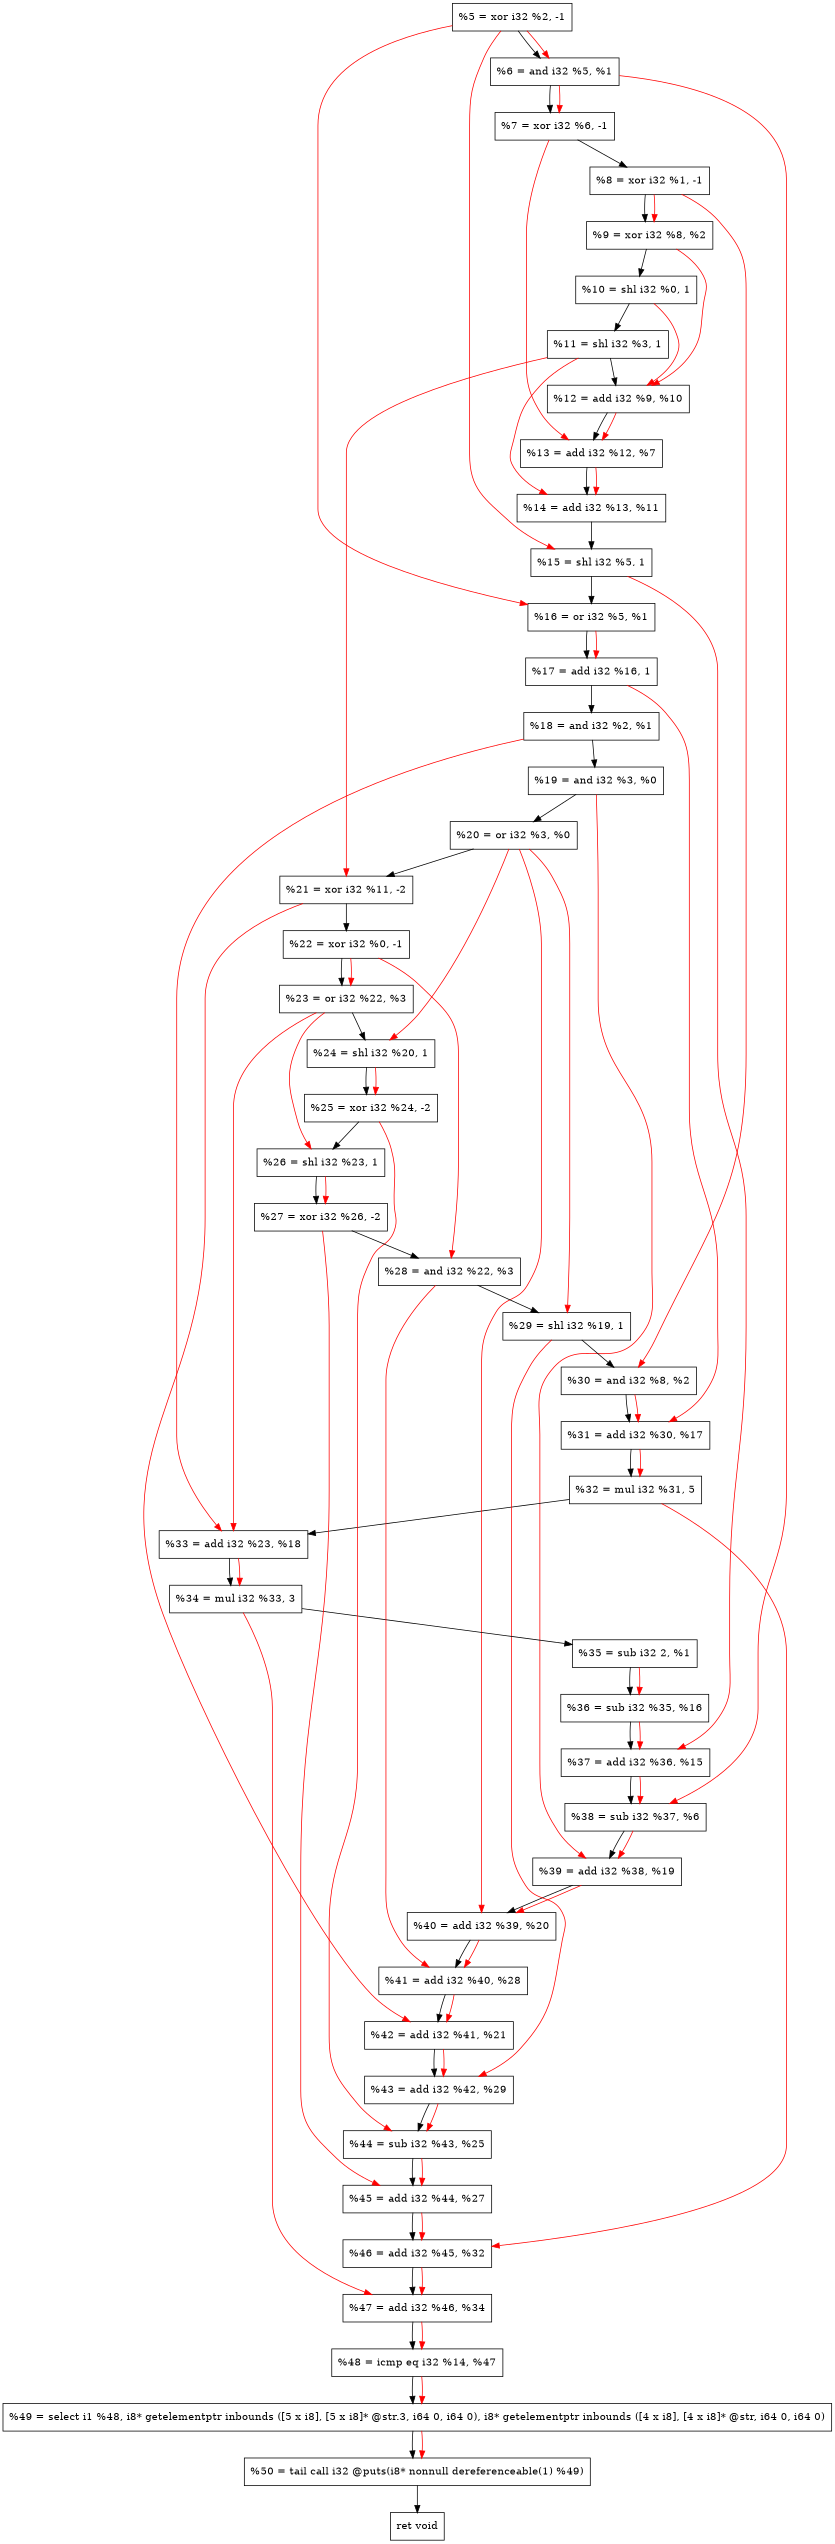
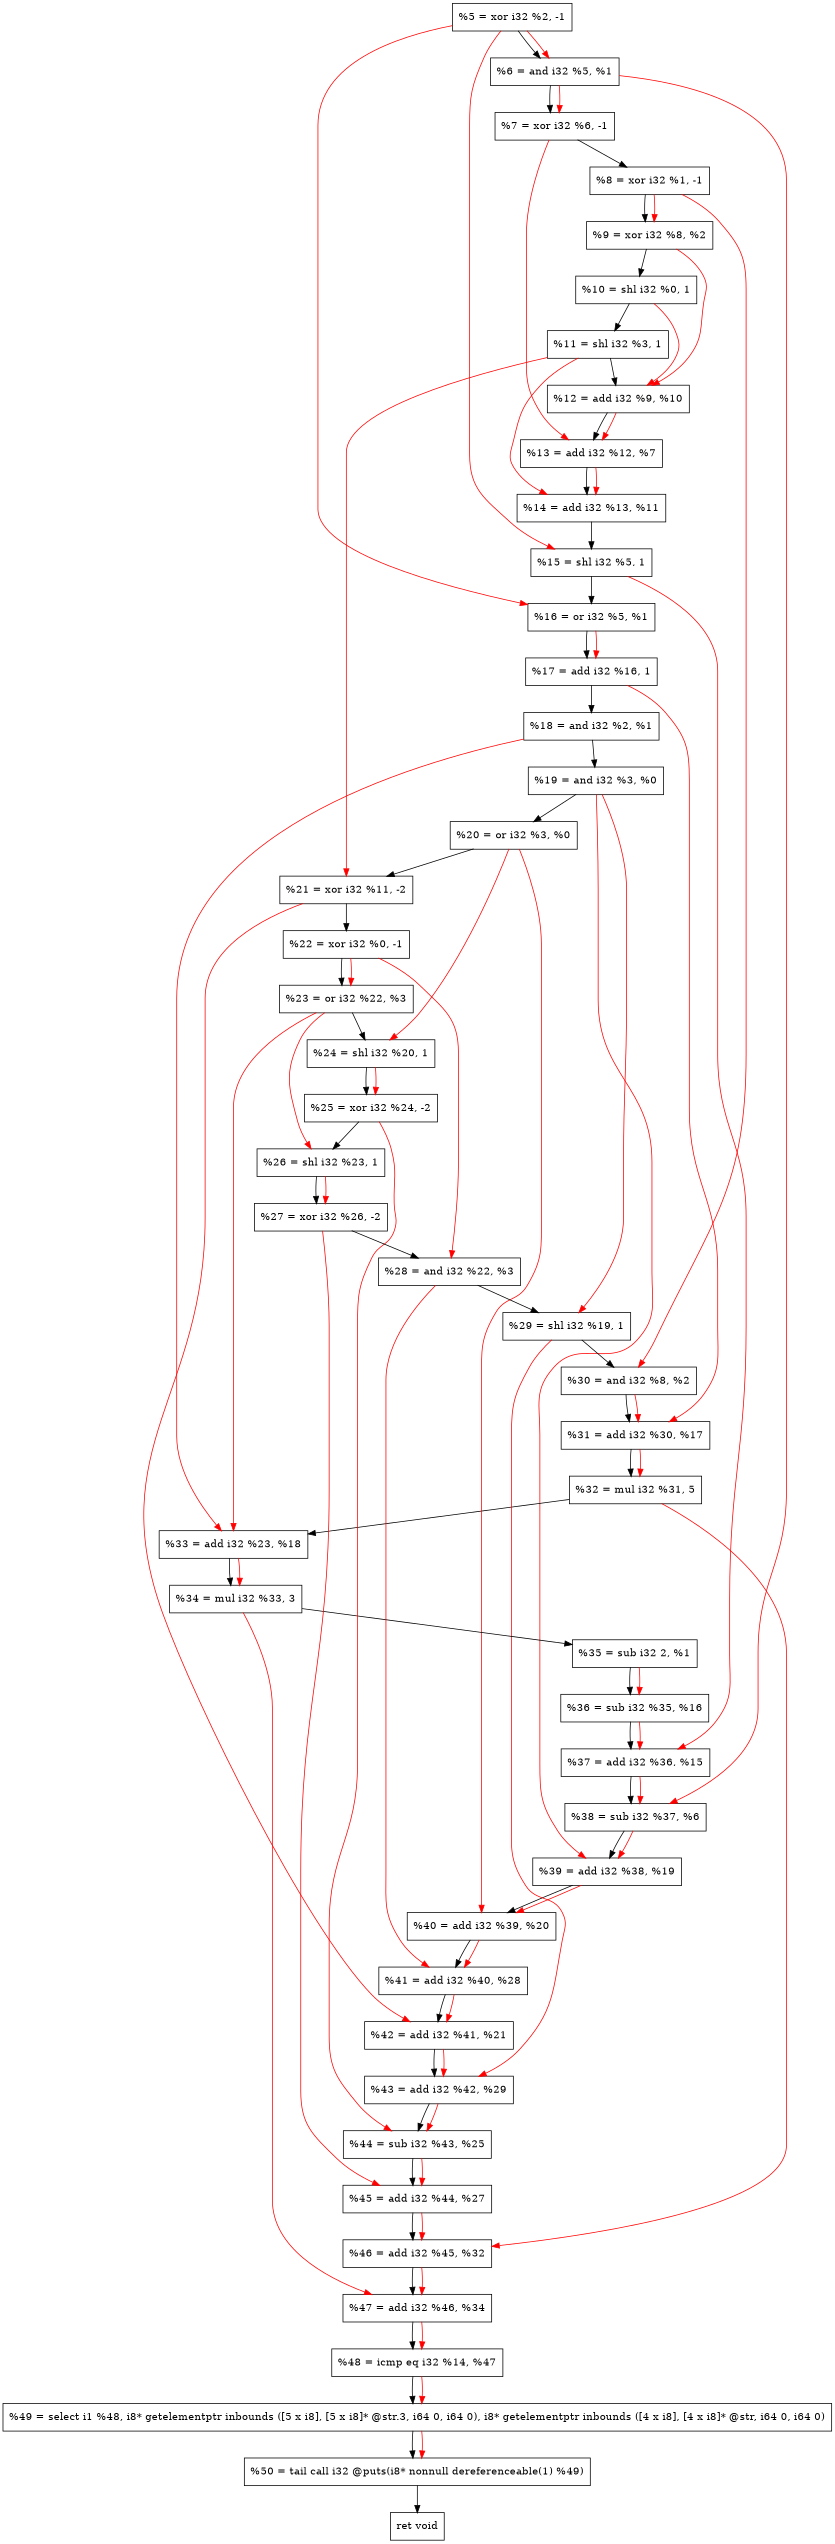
(570, 1071) -> (626, 1054)
